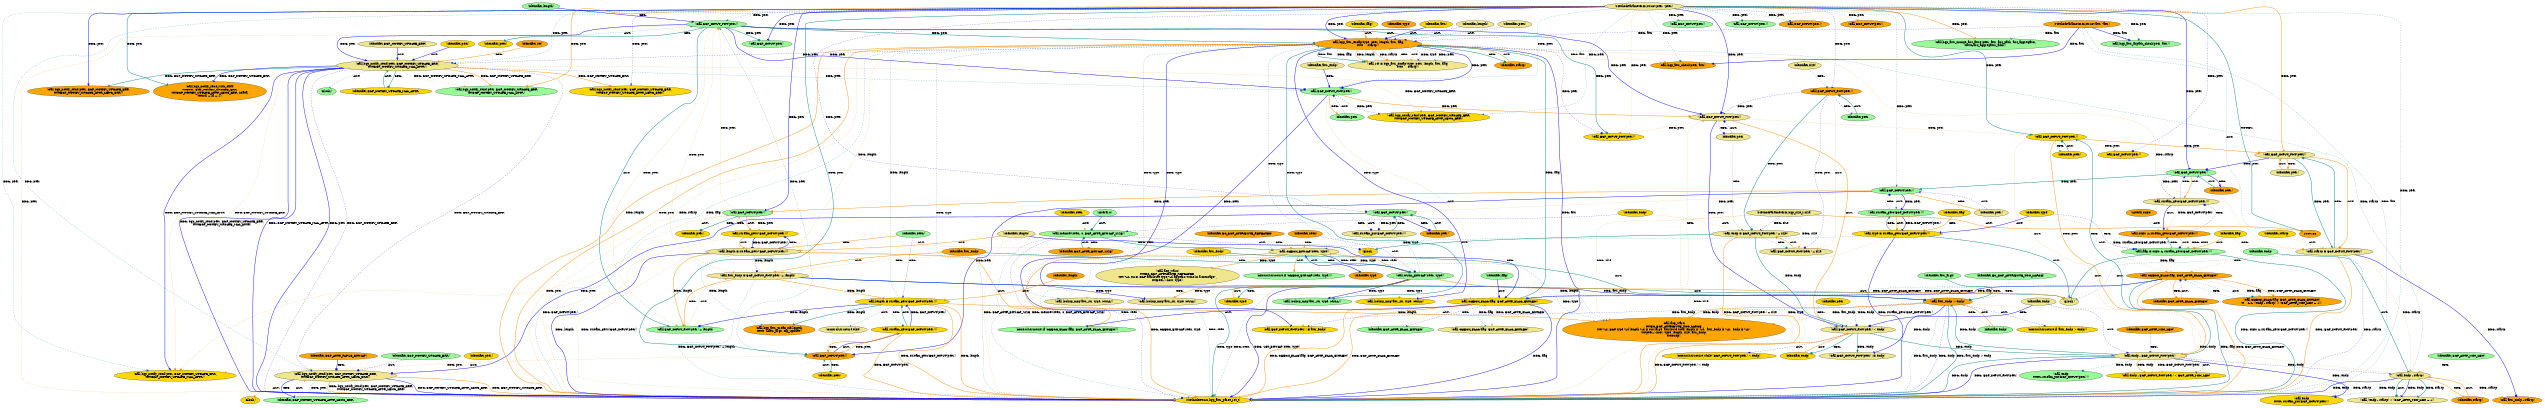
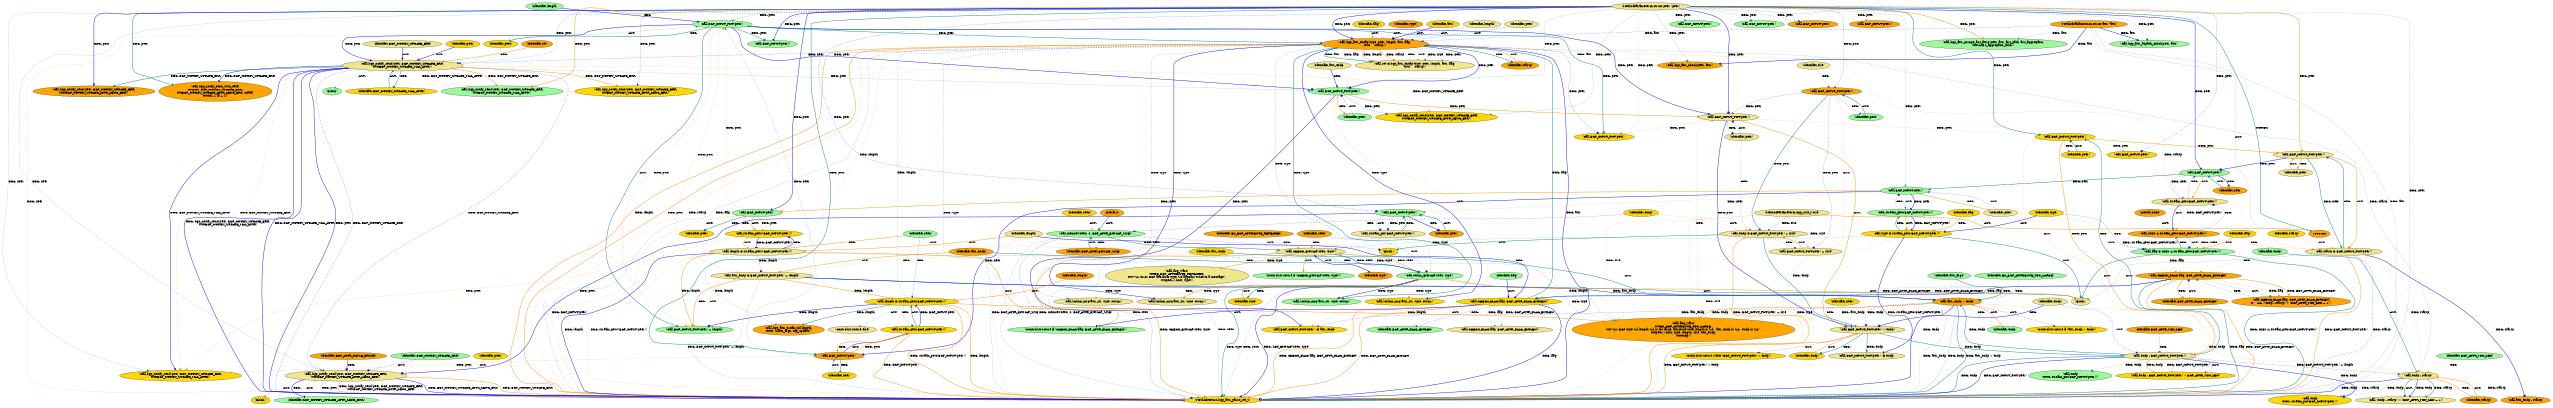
(1105, 213) -> (1112, 213)
(338, 356) -> (348, 356)
(2296, 365) -> (2325, 365)
